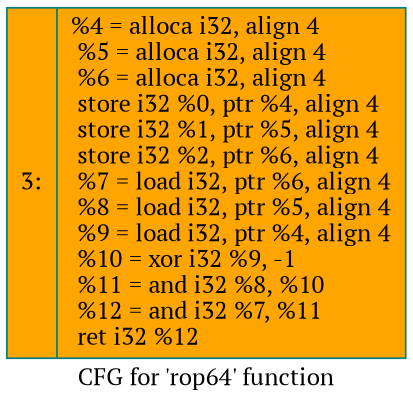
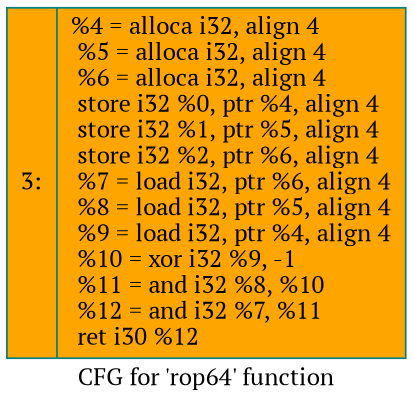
(136, 338) -> (136, 338)
